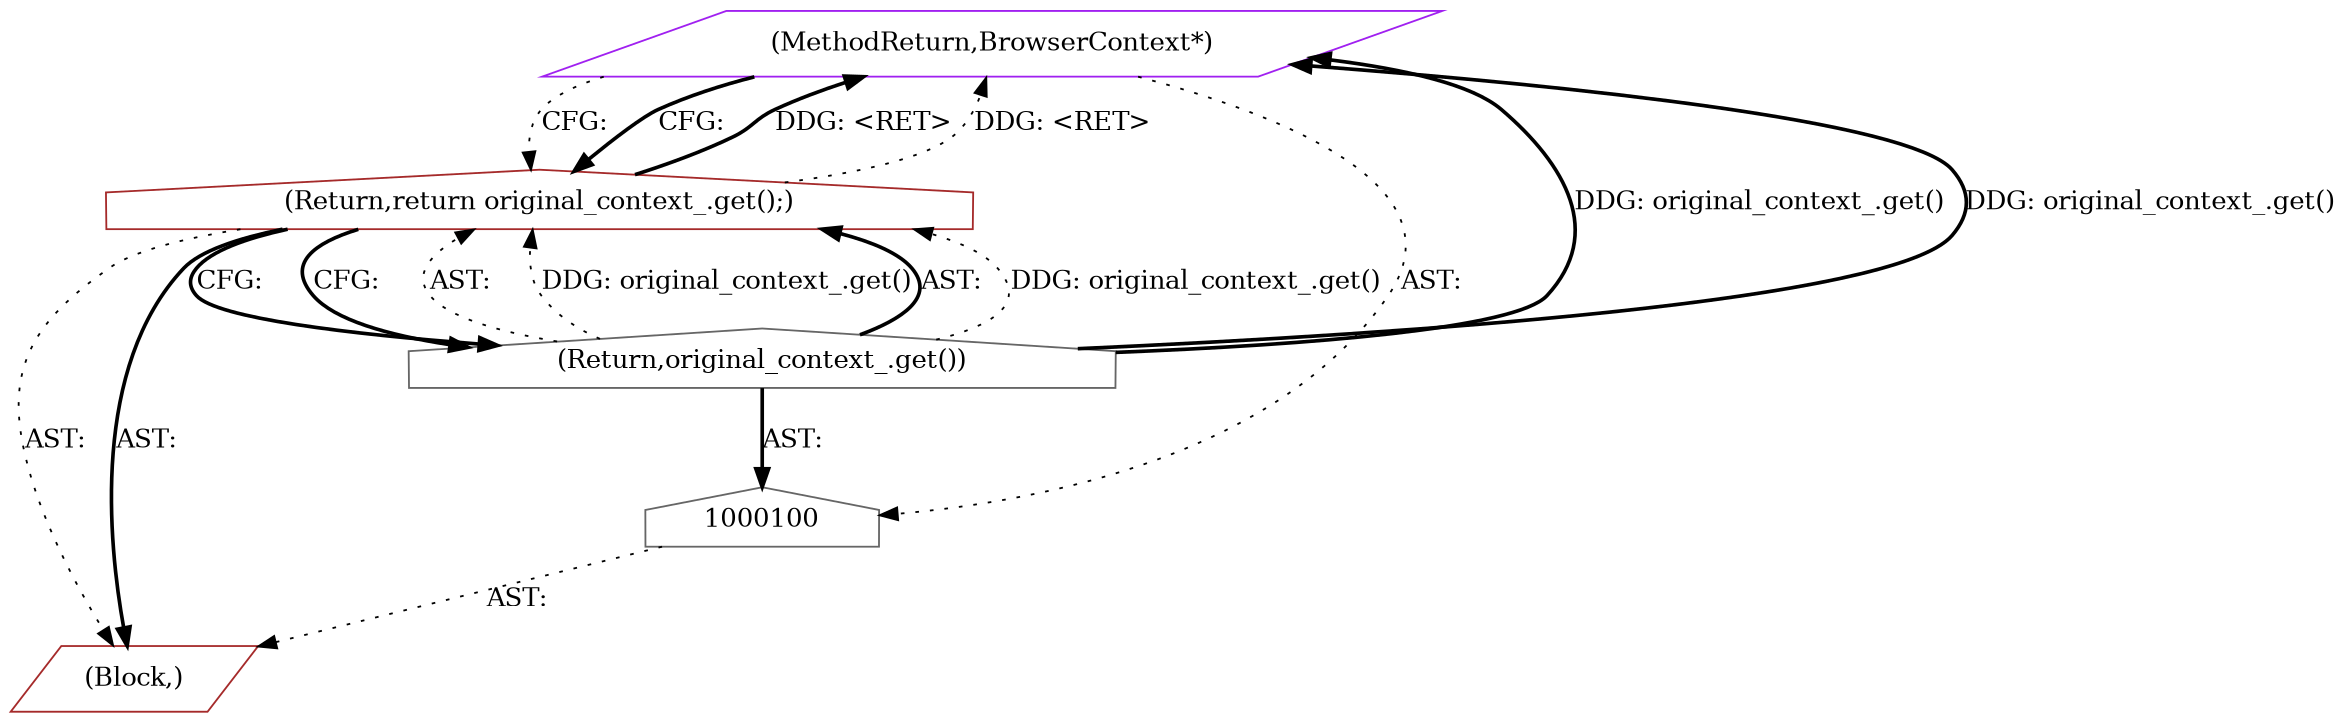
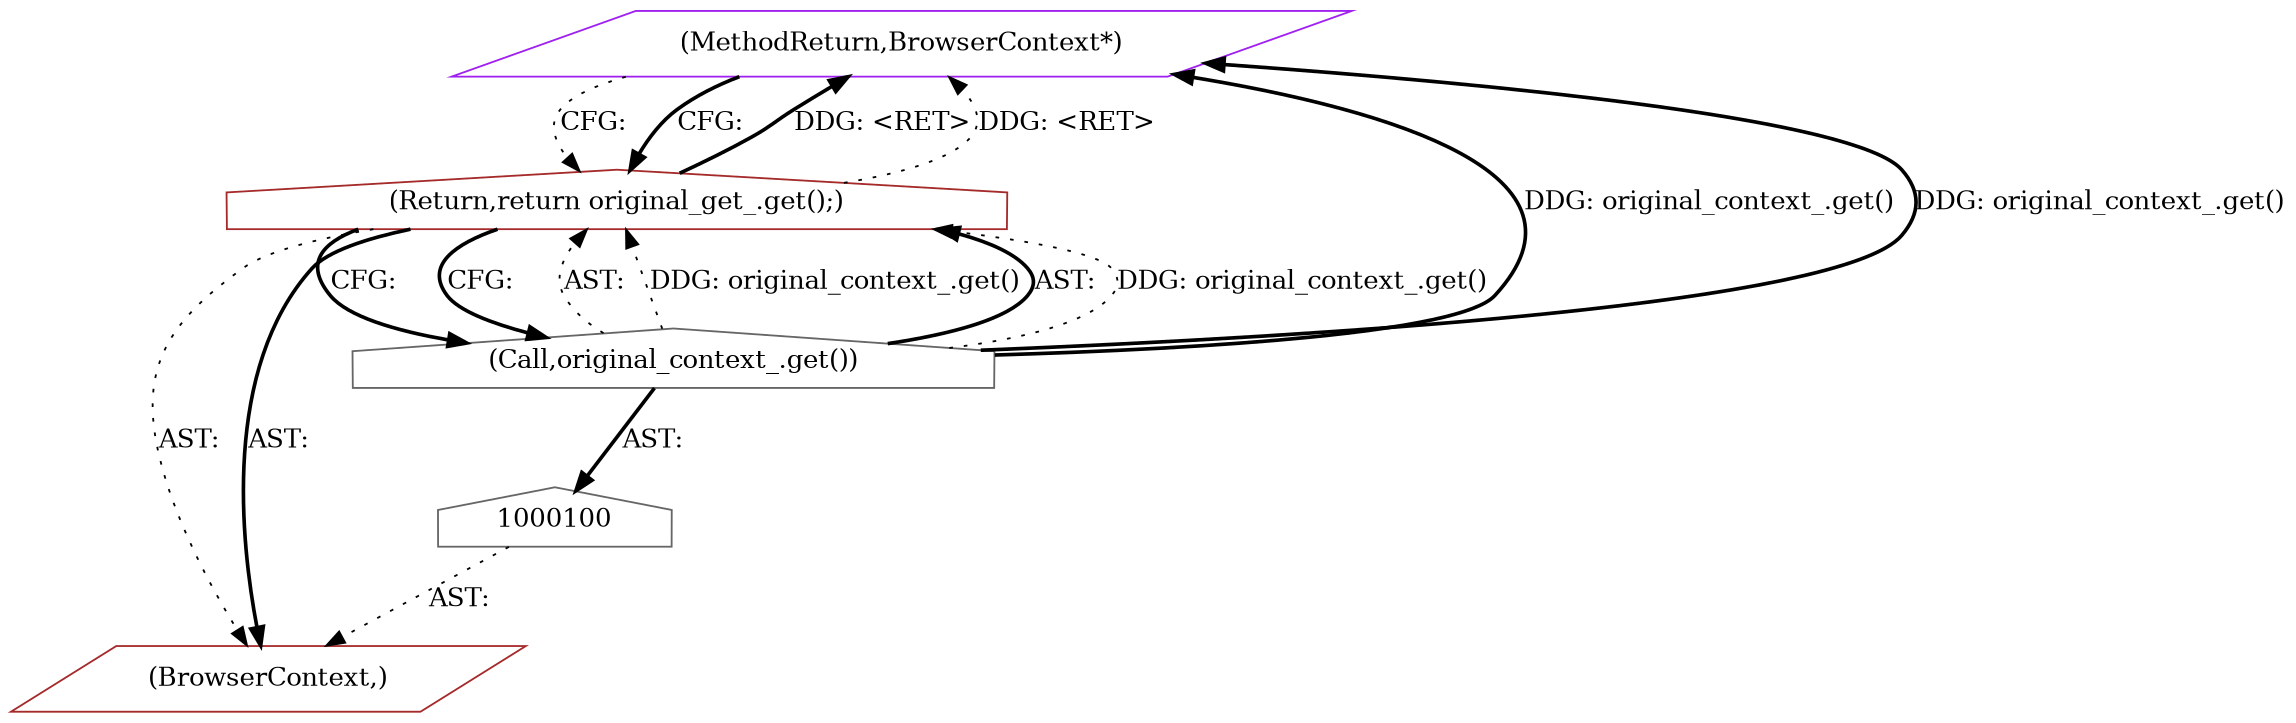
(540, 203) -> (617, 203)
(1333, 358) -> none
(762, 361) -> (673, 361)
(134, 679) -> (268, 679)
